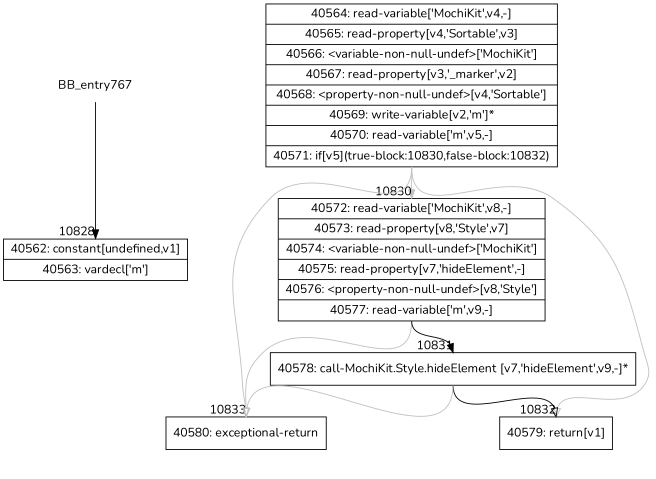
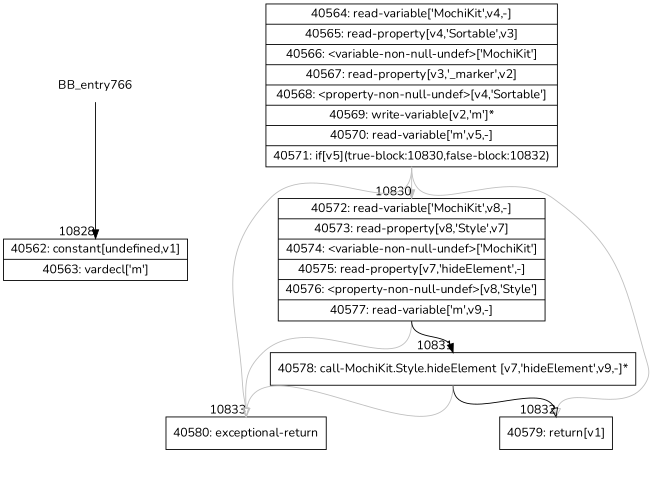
(96, 85) -> (96, 85)
